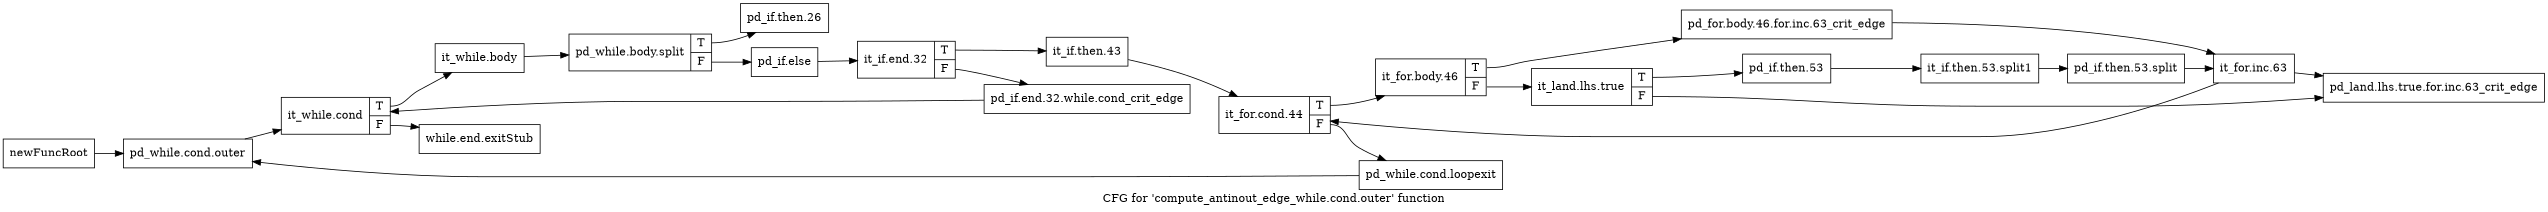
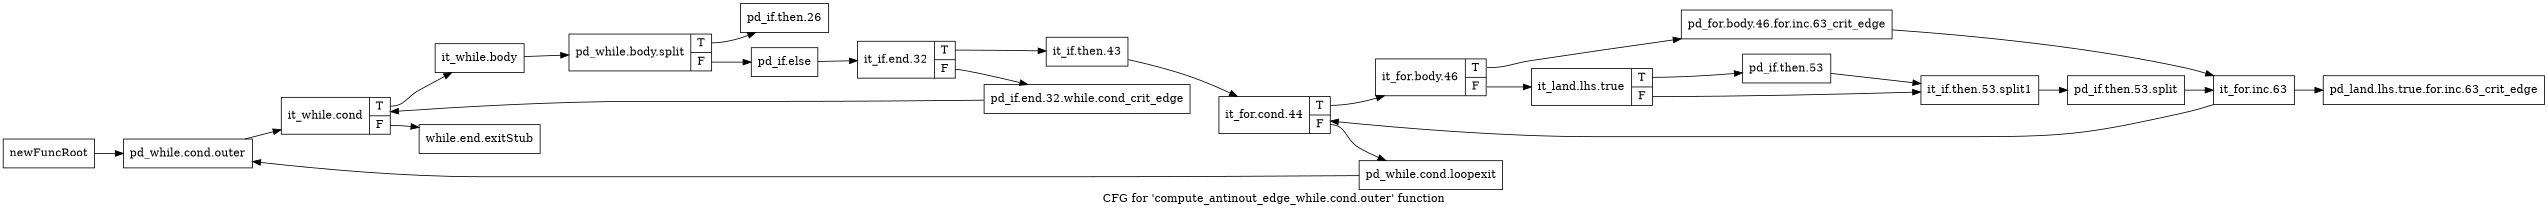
(1984, 106) -> (1783, 95)
